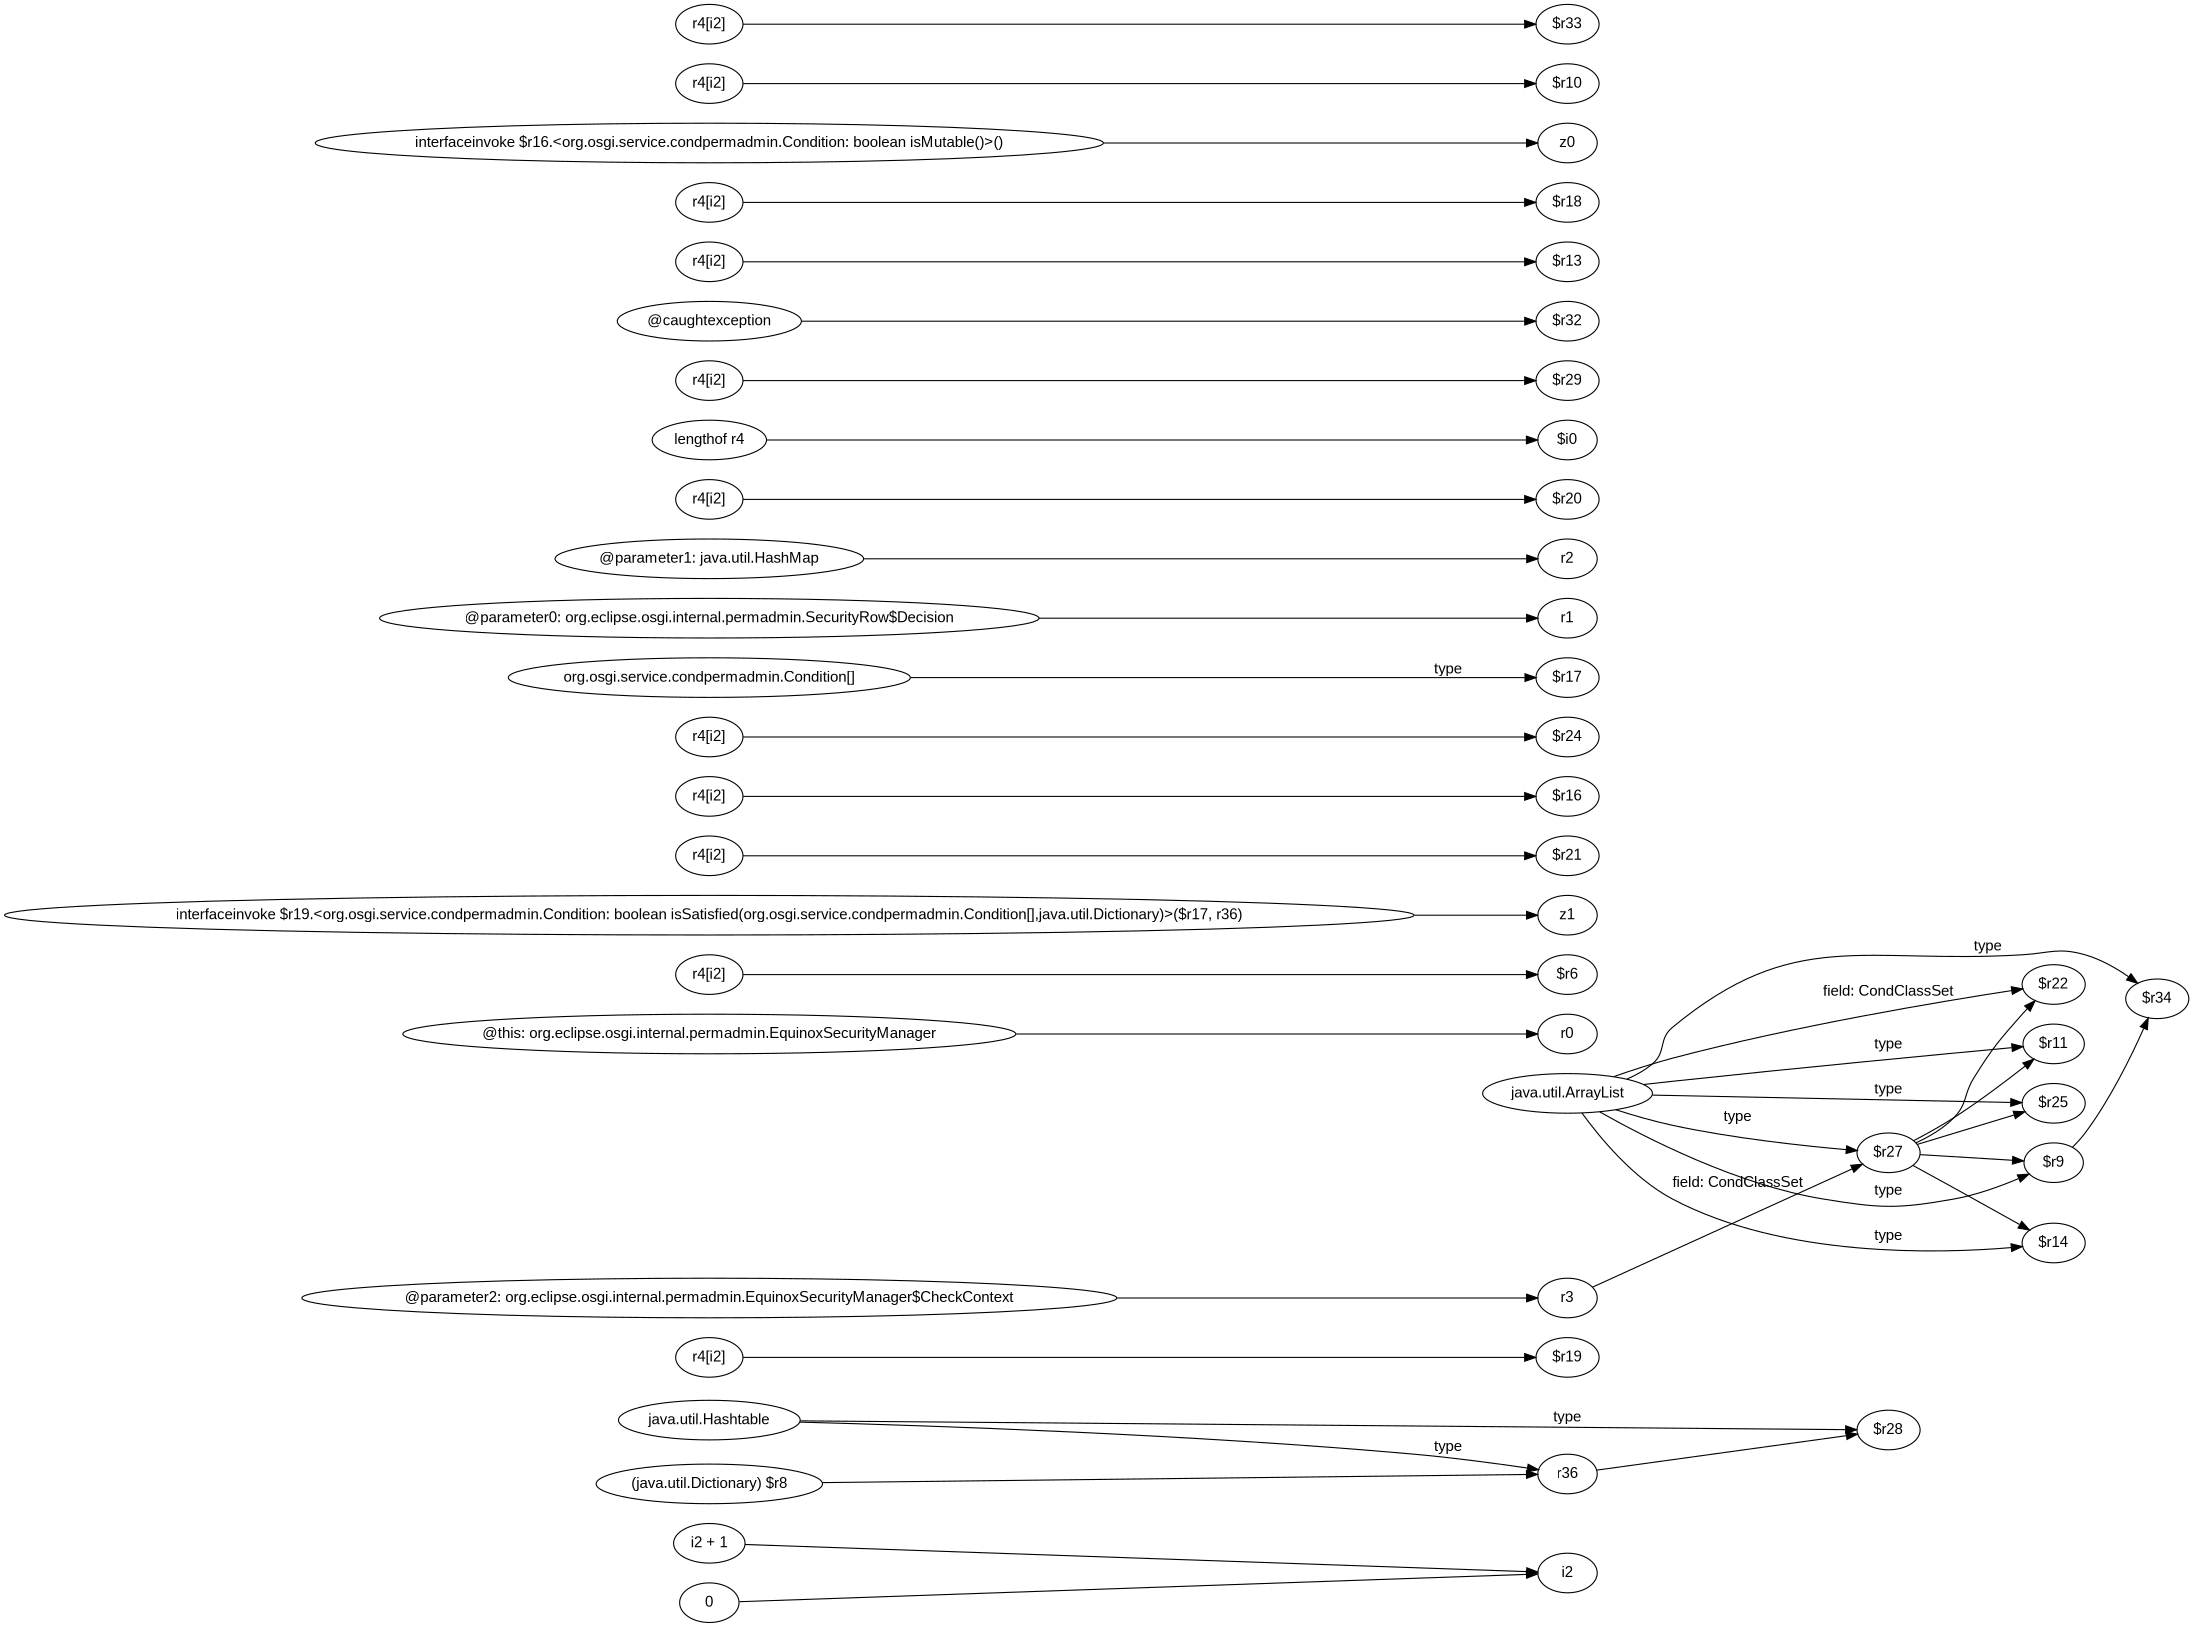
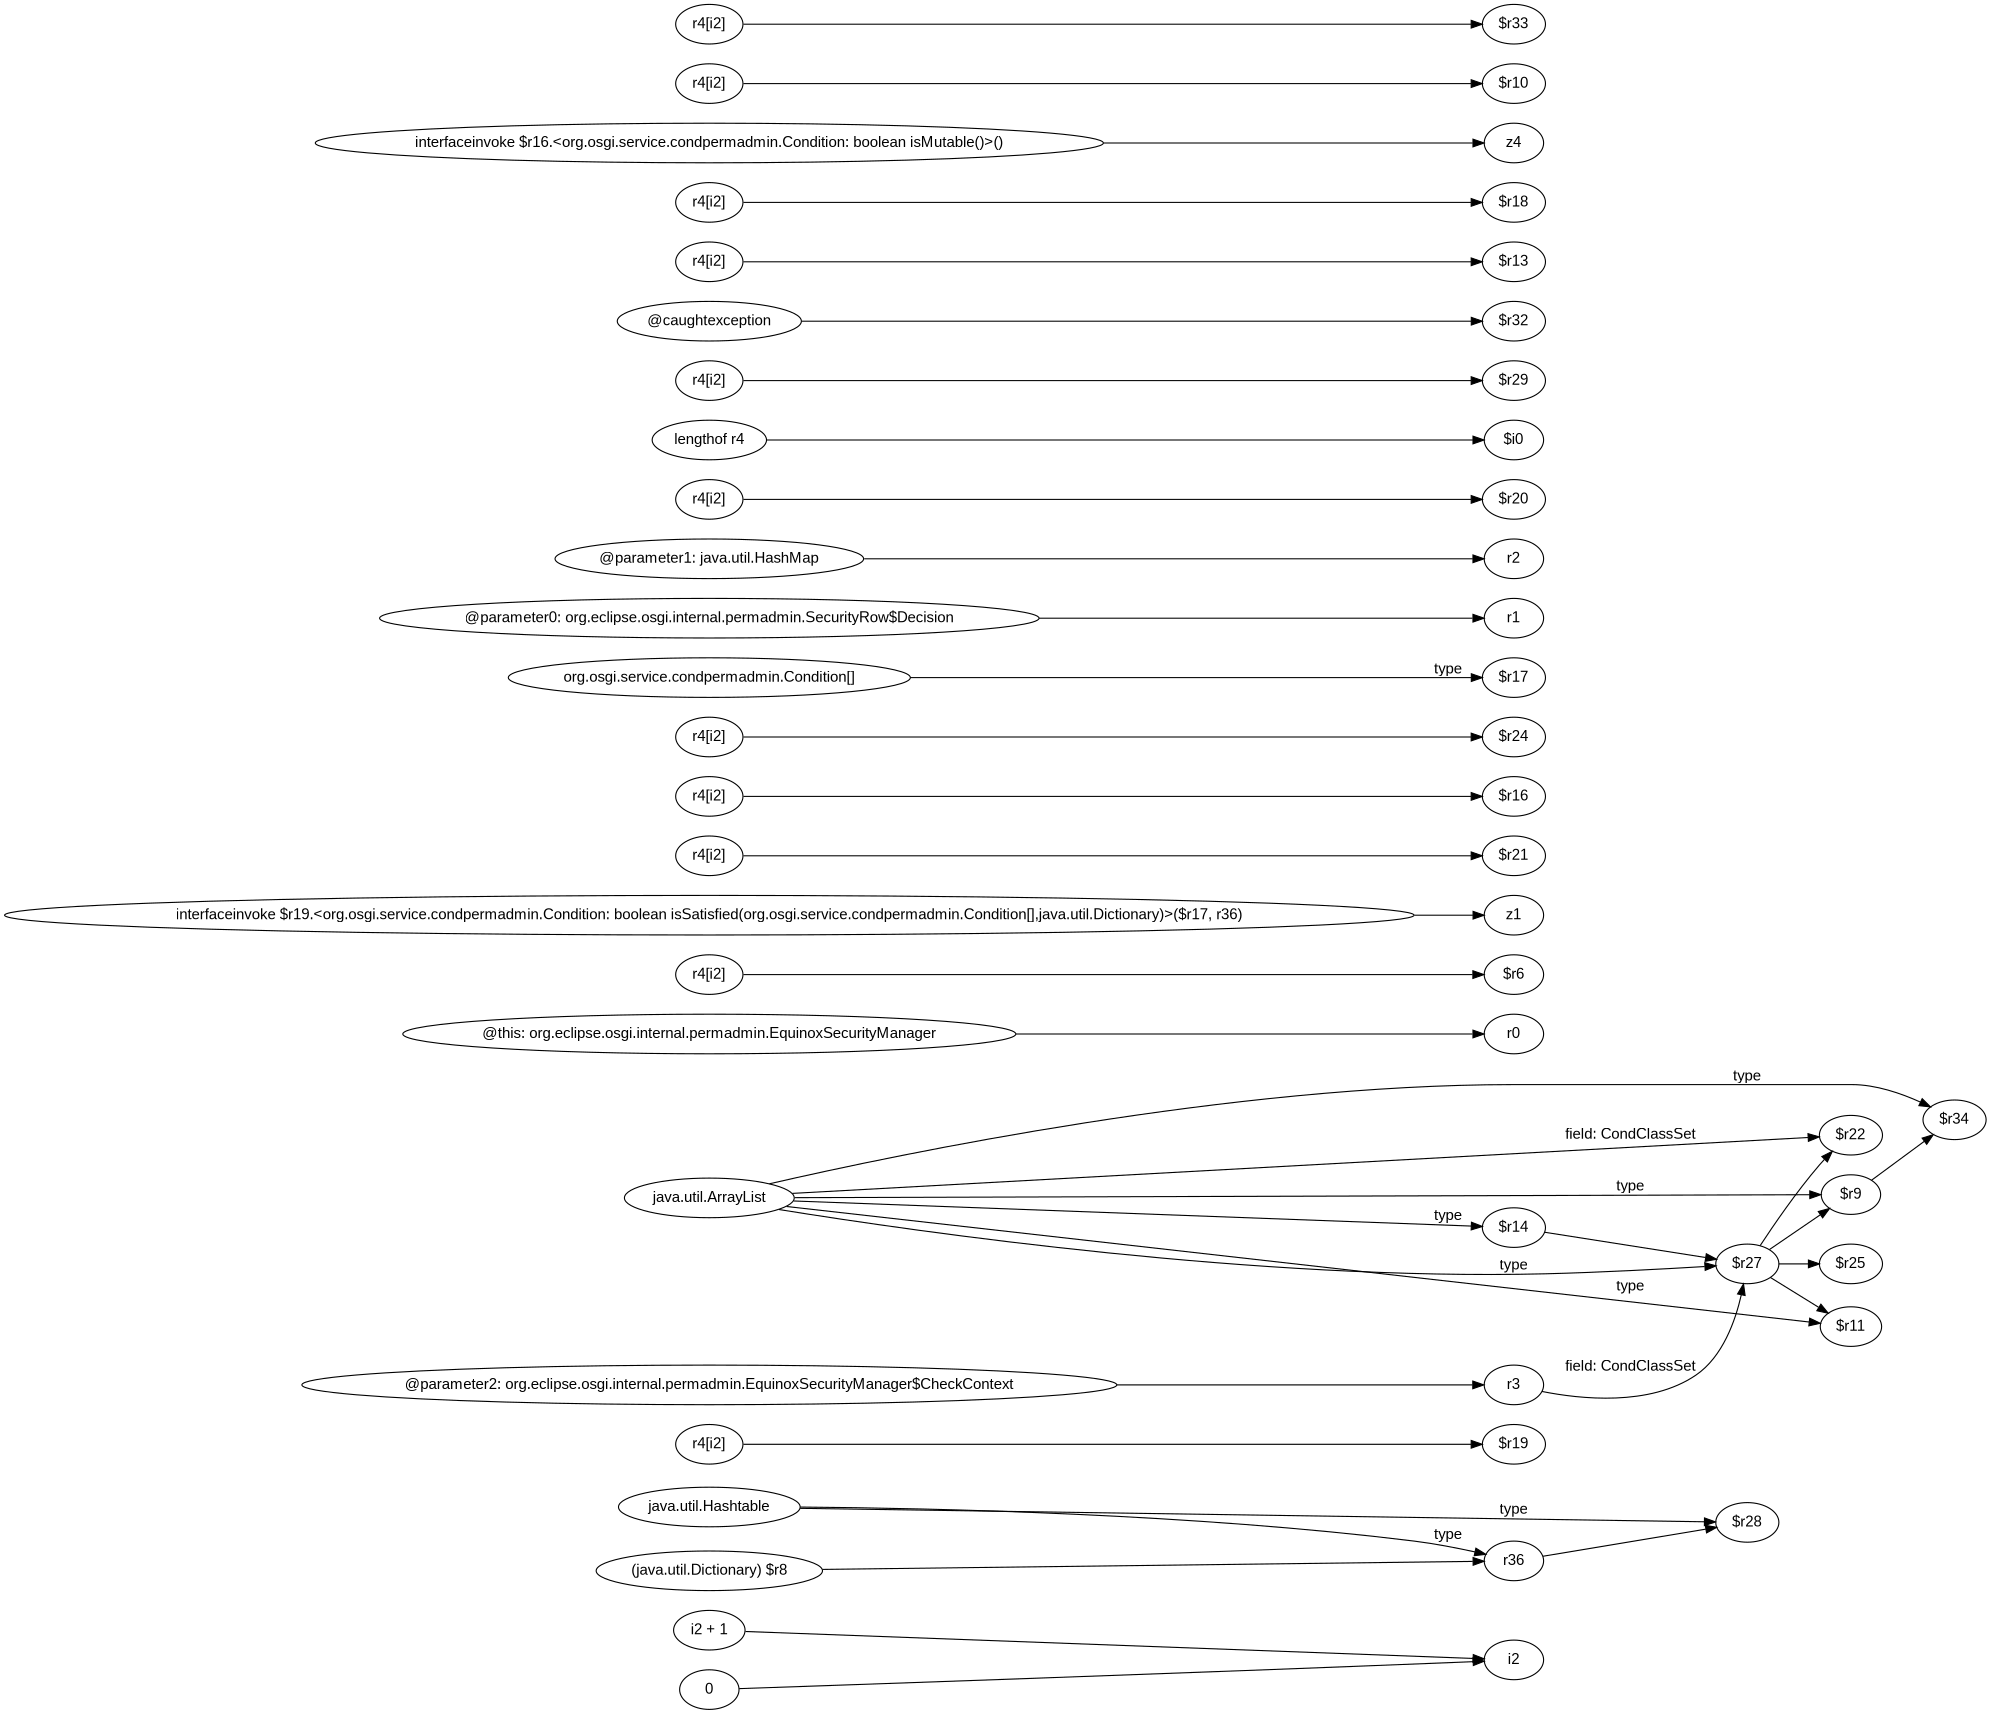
(1568, 143) -> (1514, 143)
(1832, 1099) -> none
(1958, 1190) -> (1625, 1245)
